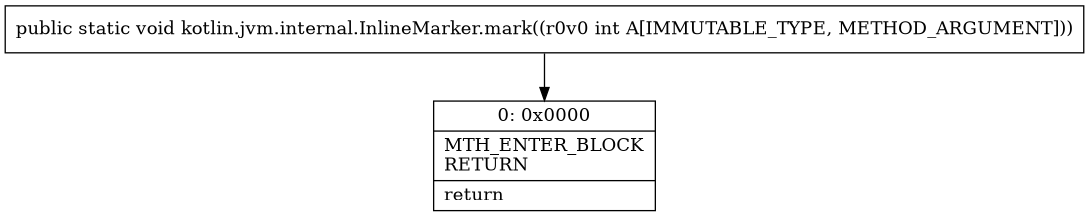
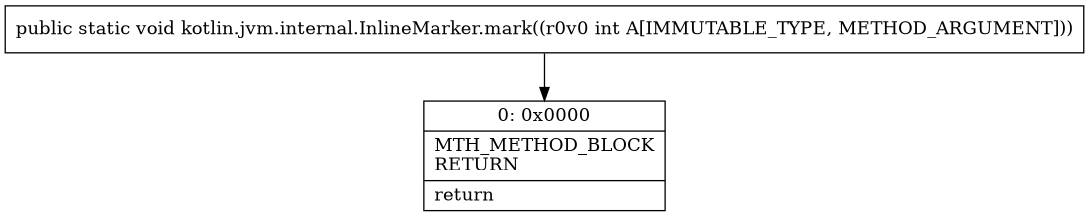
(544, 145) -> (544, 145)
